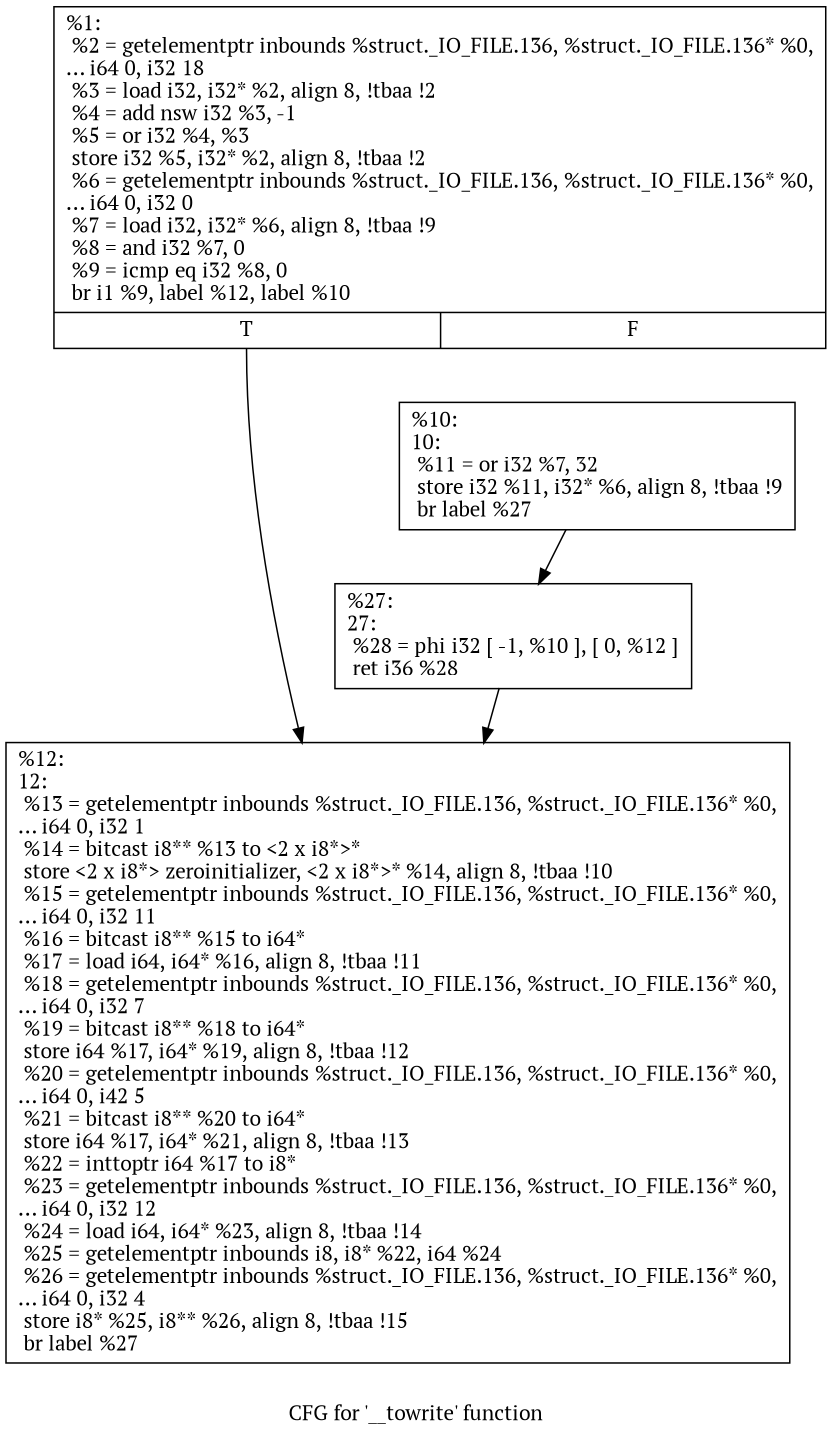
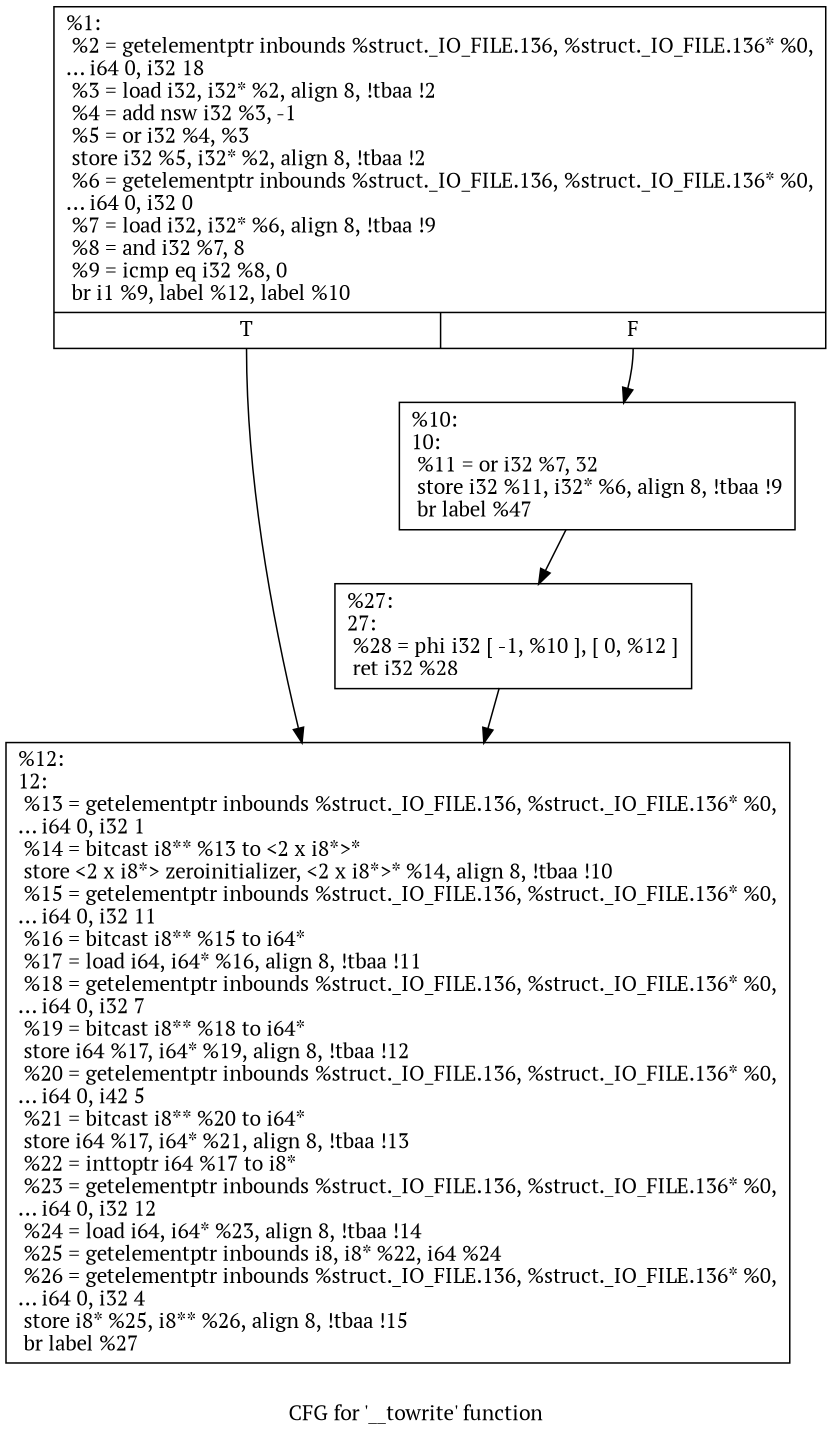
(156, 249) -> (156, 249)
none -> (632, 369)
(472, 510) -> (472, 510)
(403, 669) -> (403, 669)
